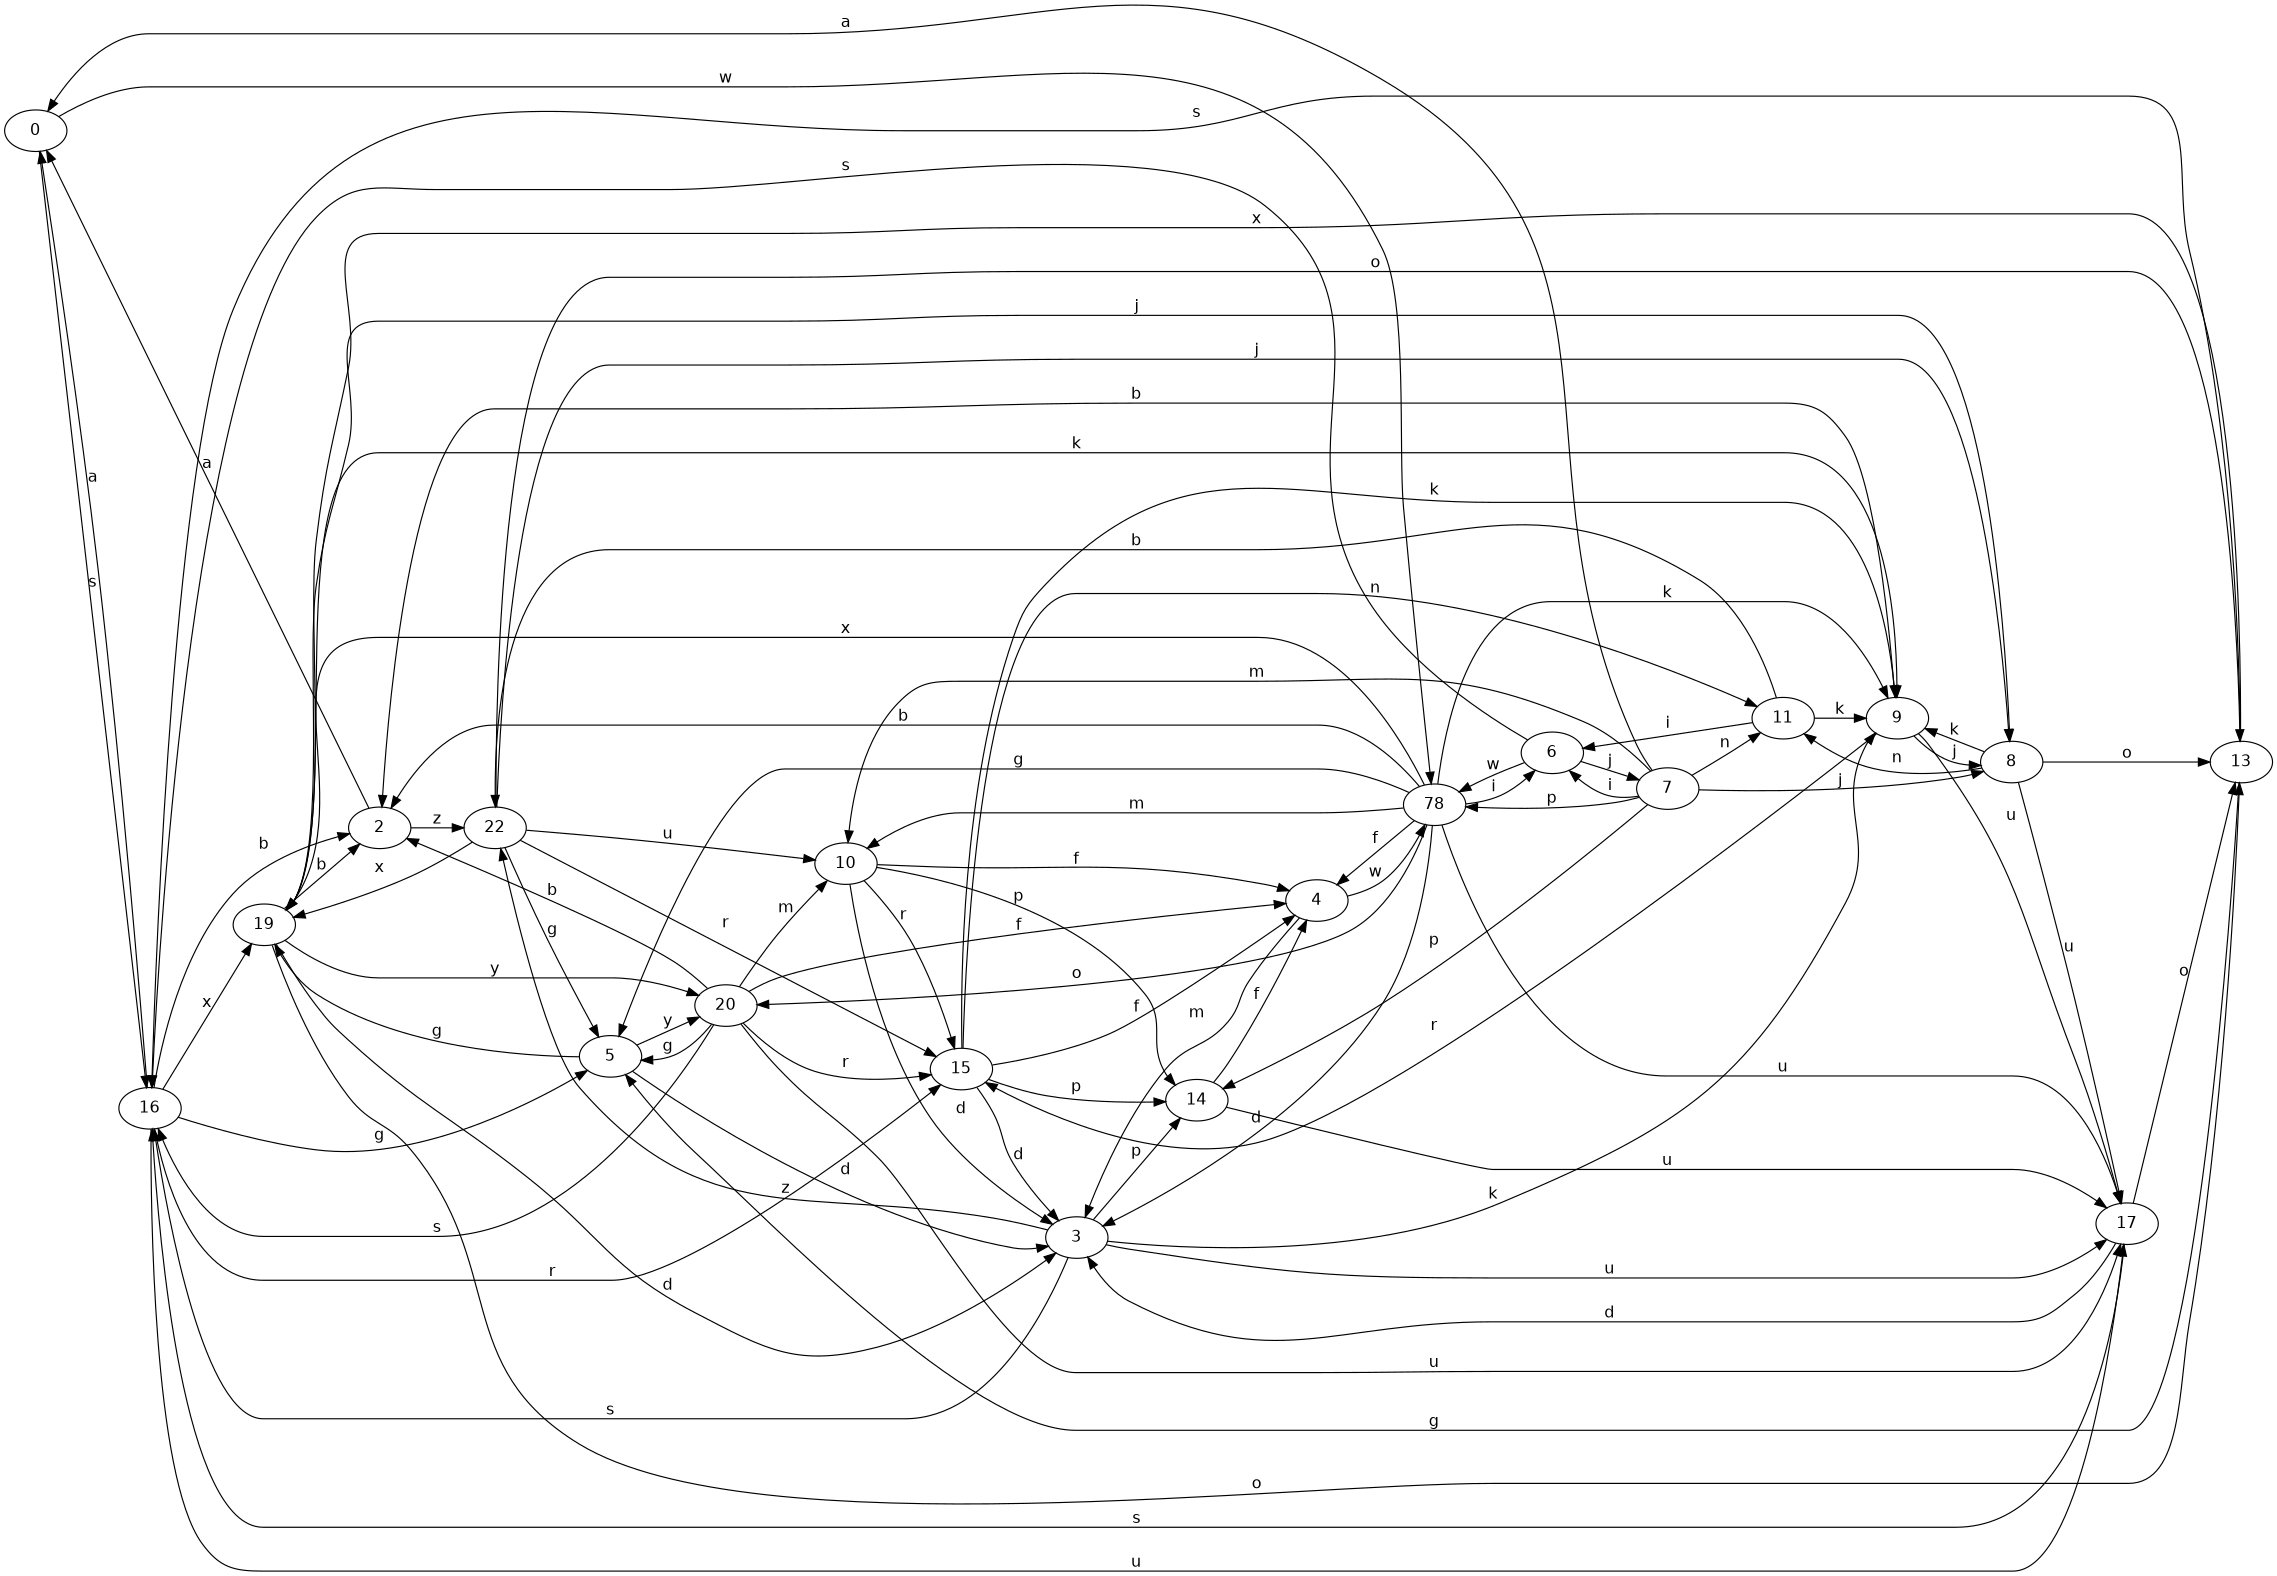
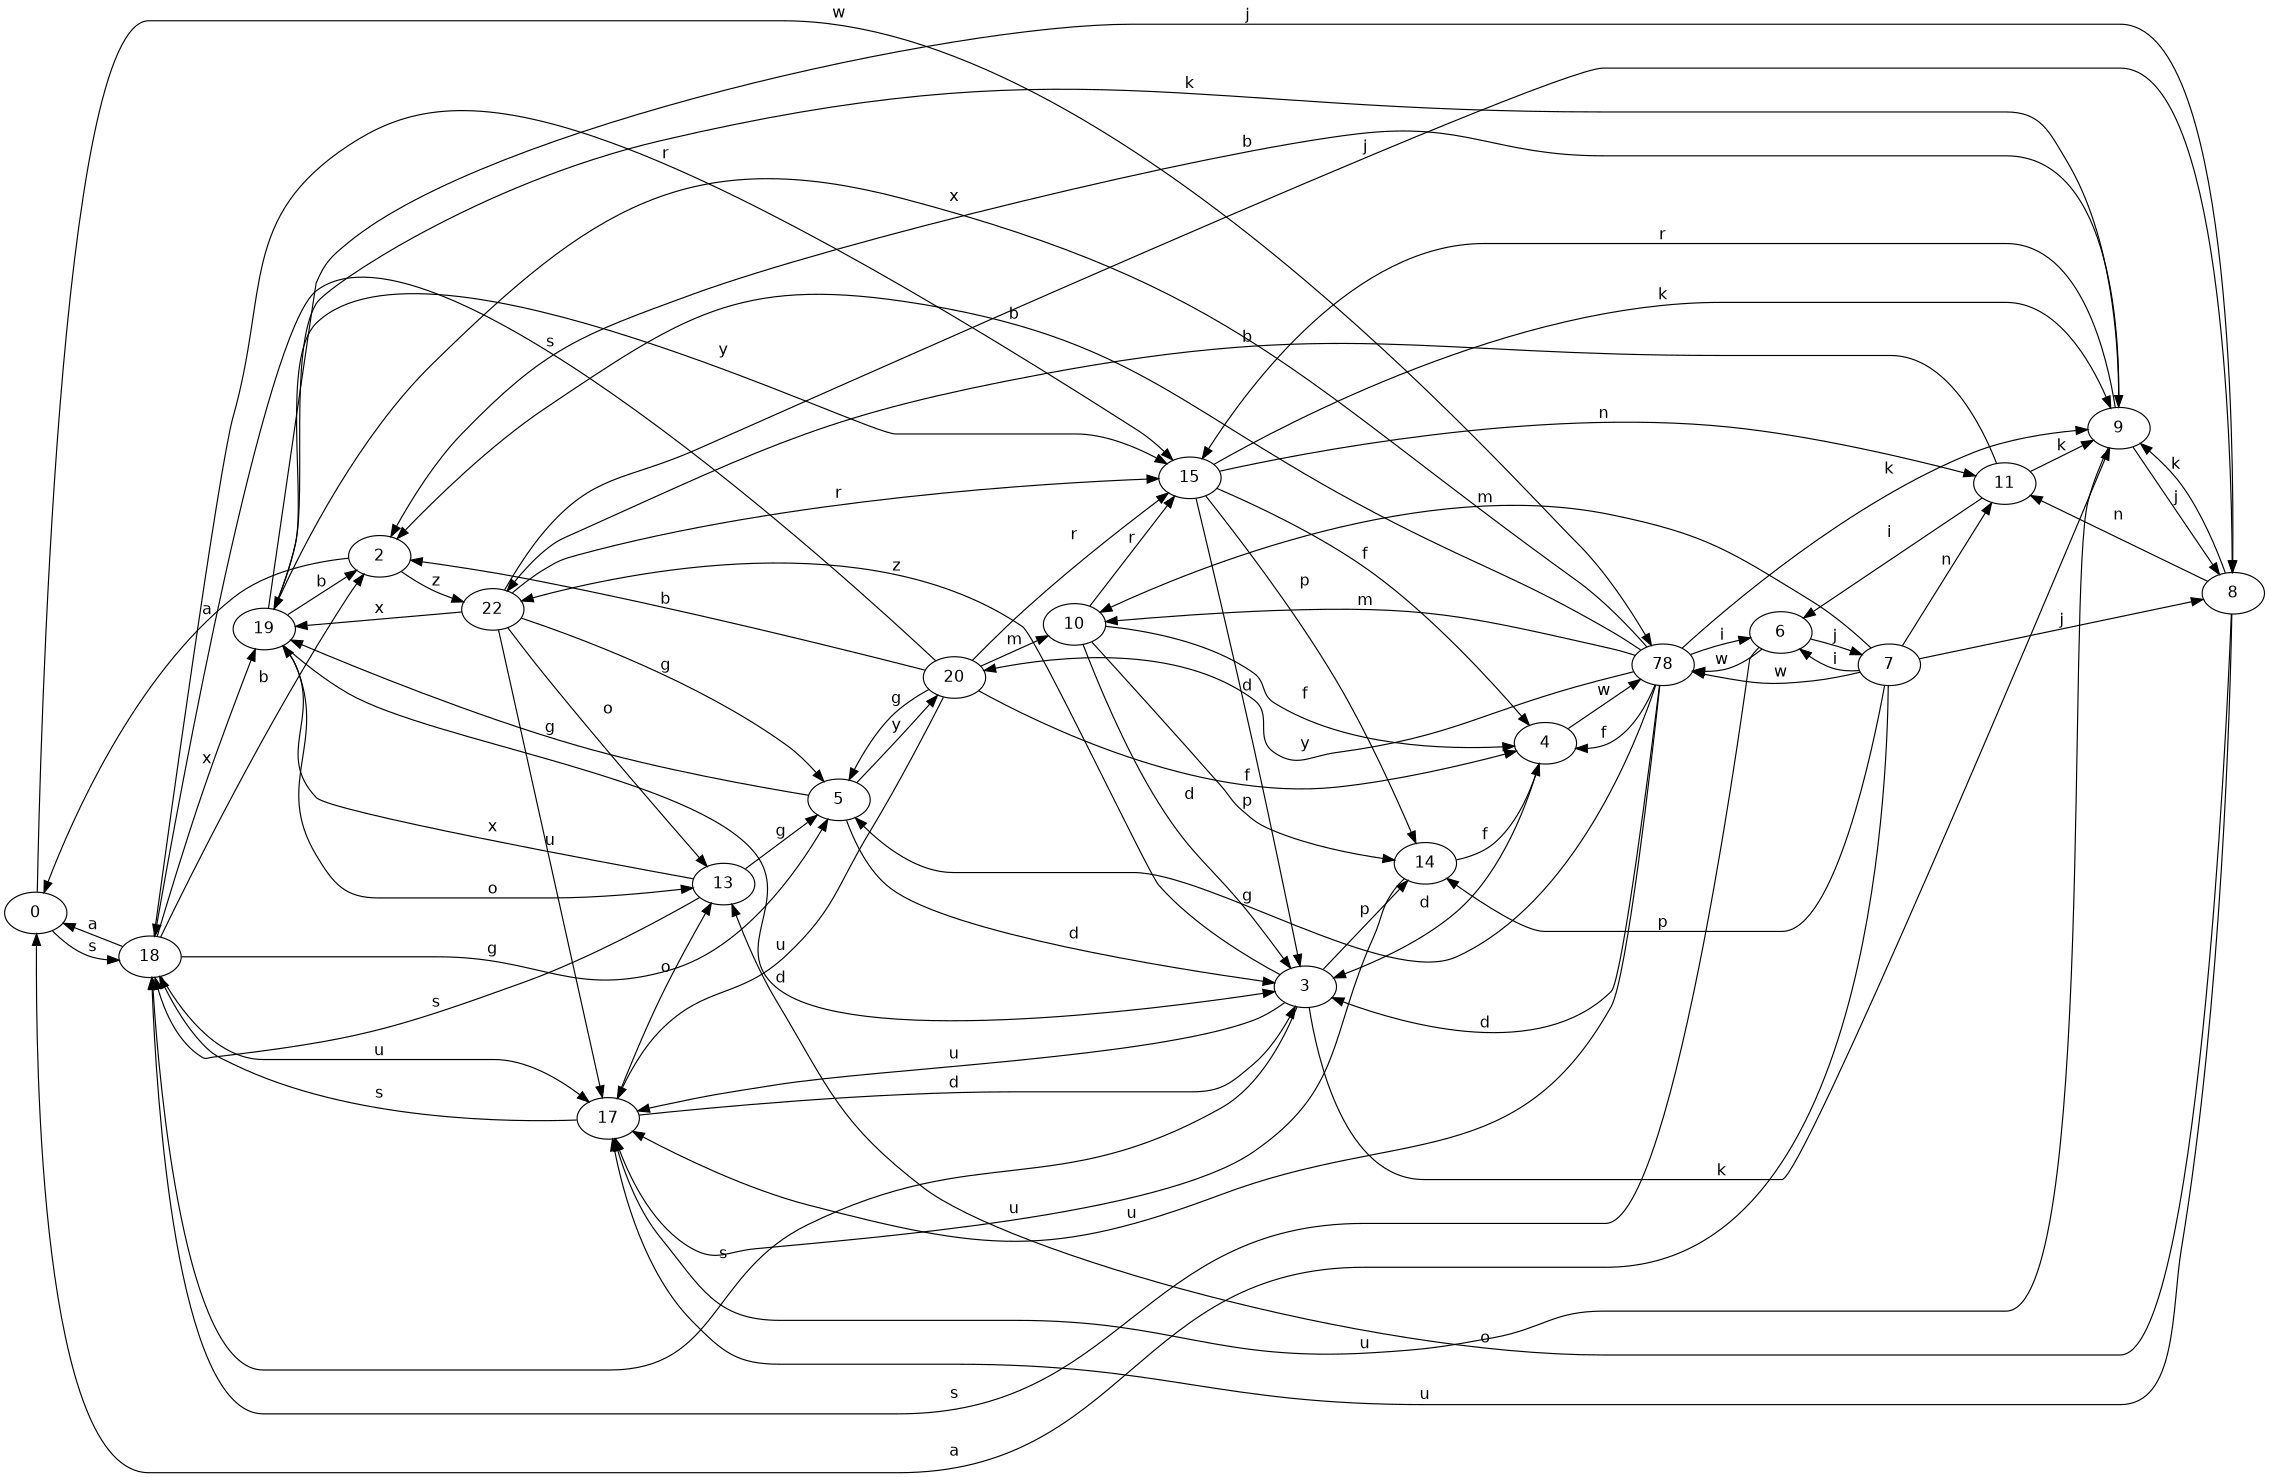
(1552, 798) -> (1781, 672)
(665, 843) -> (552, 869)
(1077, 974) -> (1305, 744)
(483, 978) -> (568, 320)
(1197, 1013) -> (1425, 903)
(150, 1108) -> (150, 957)
